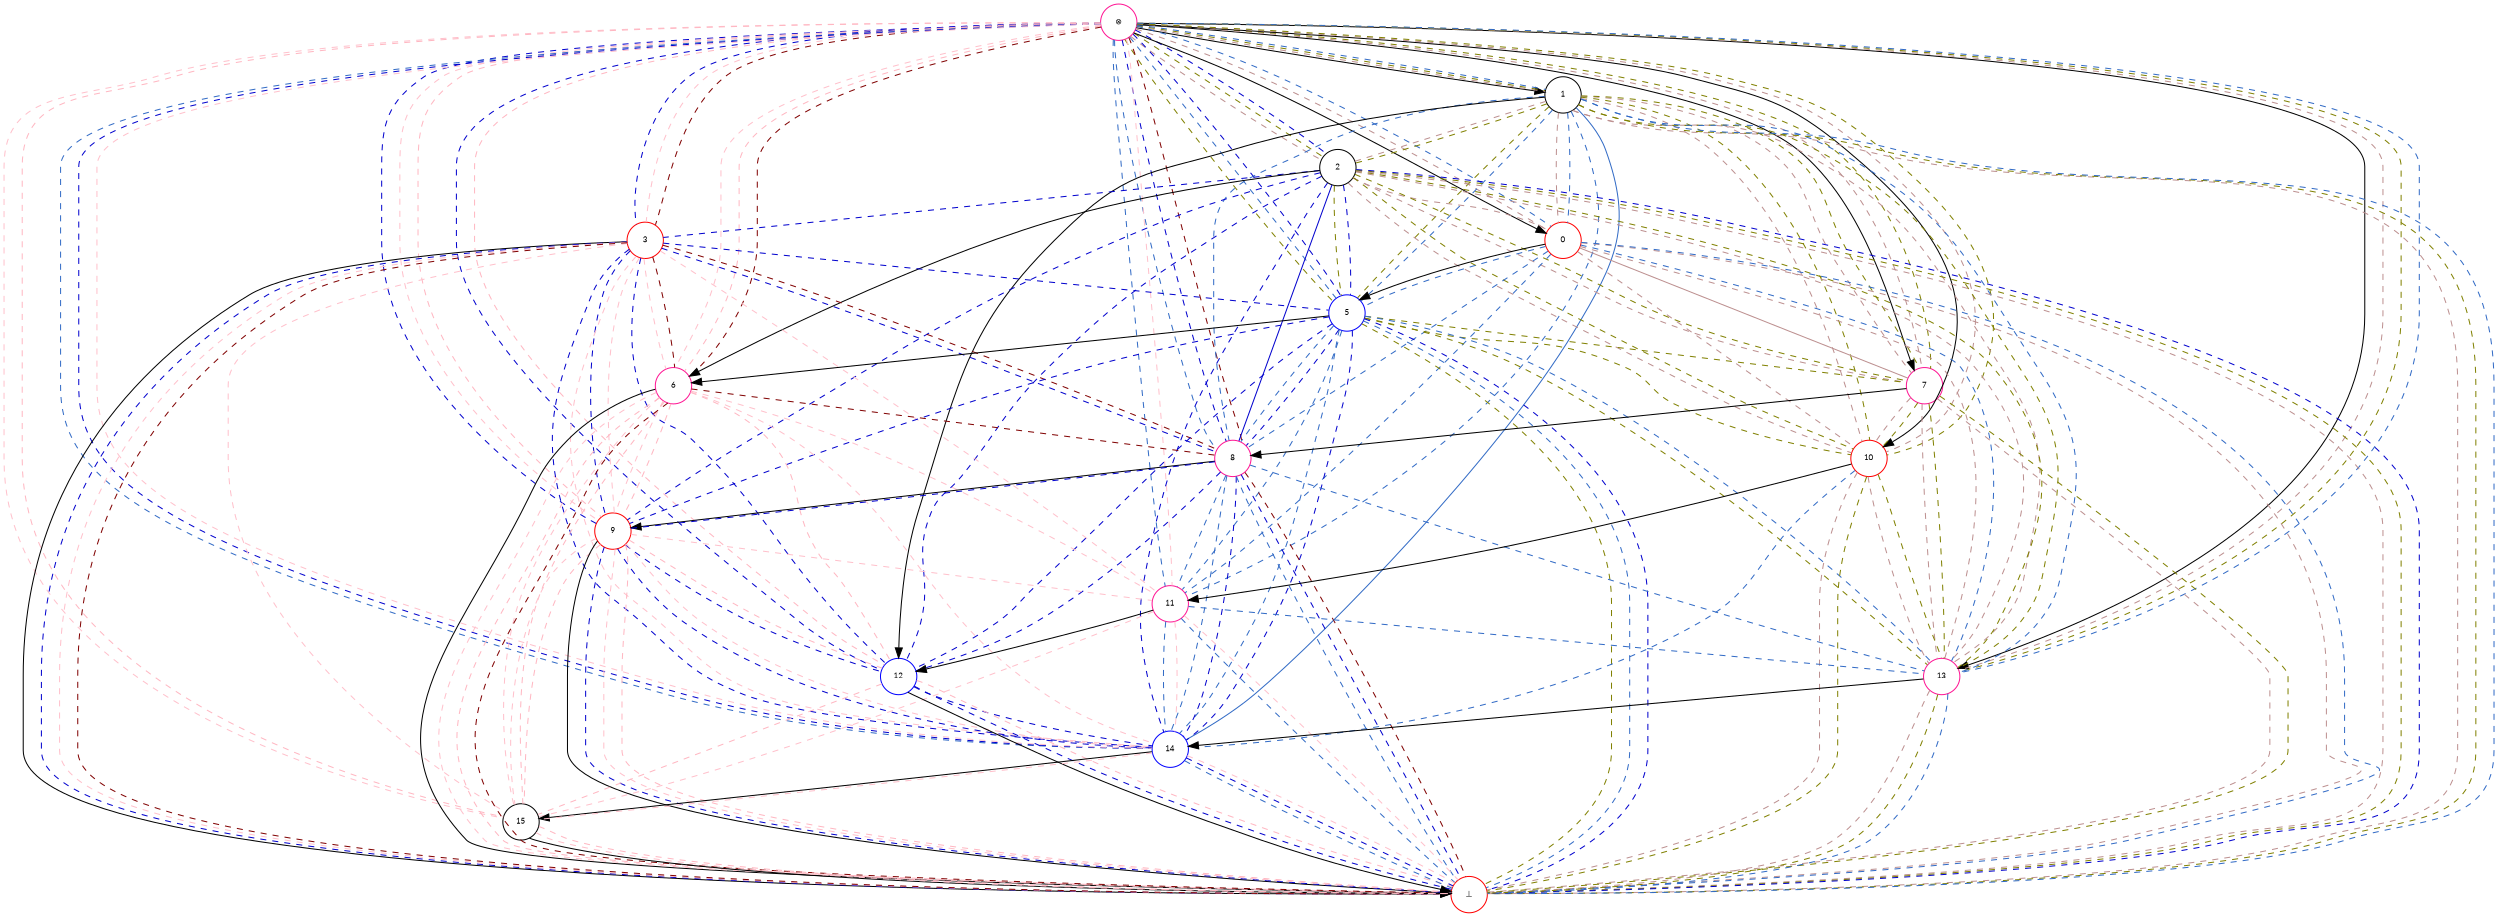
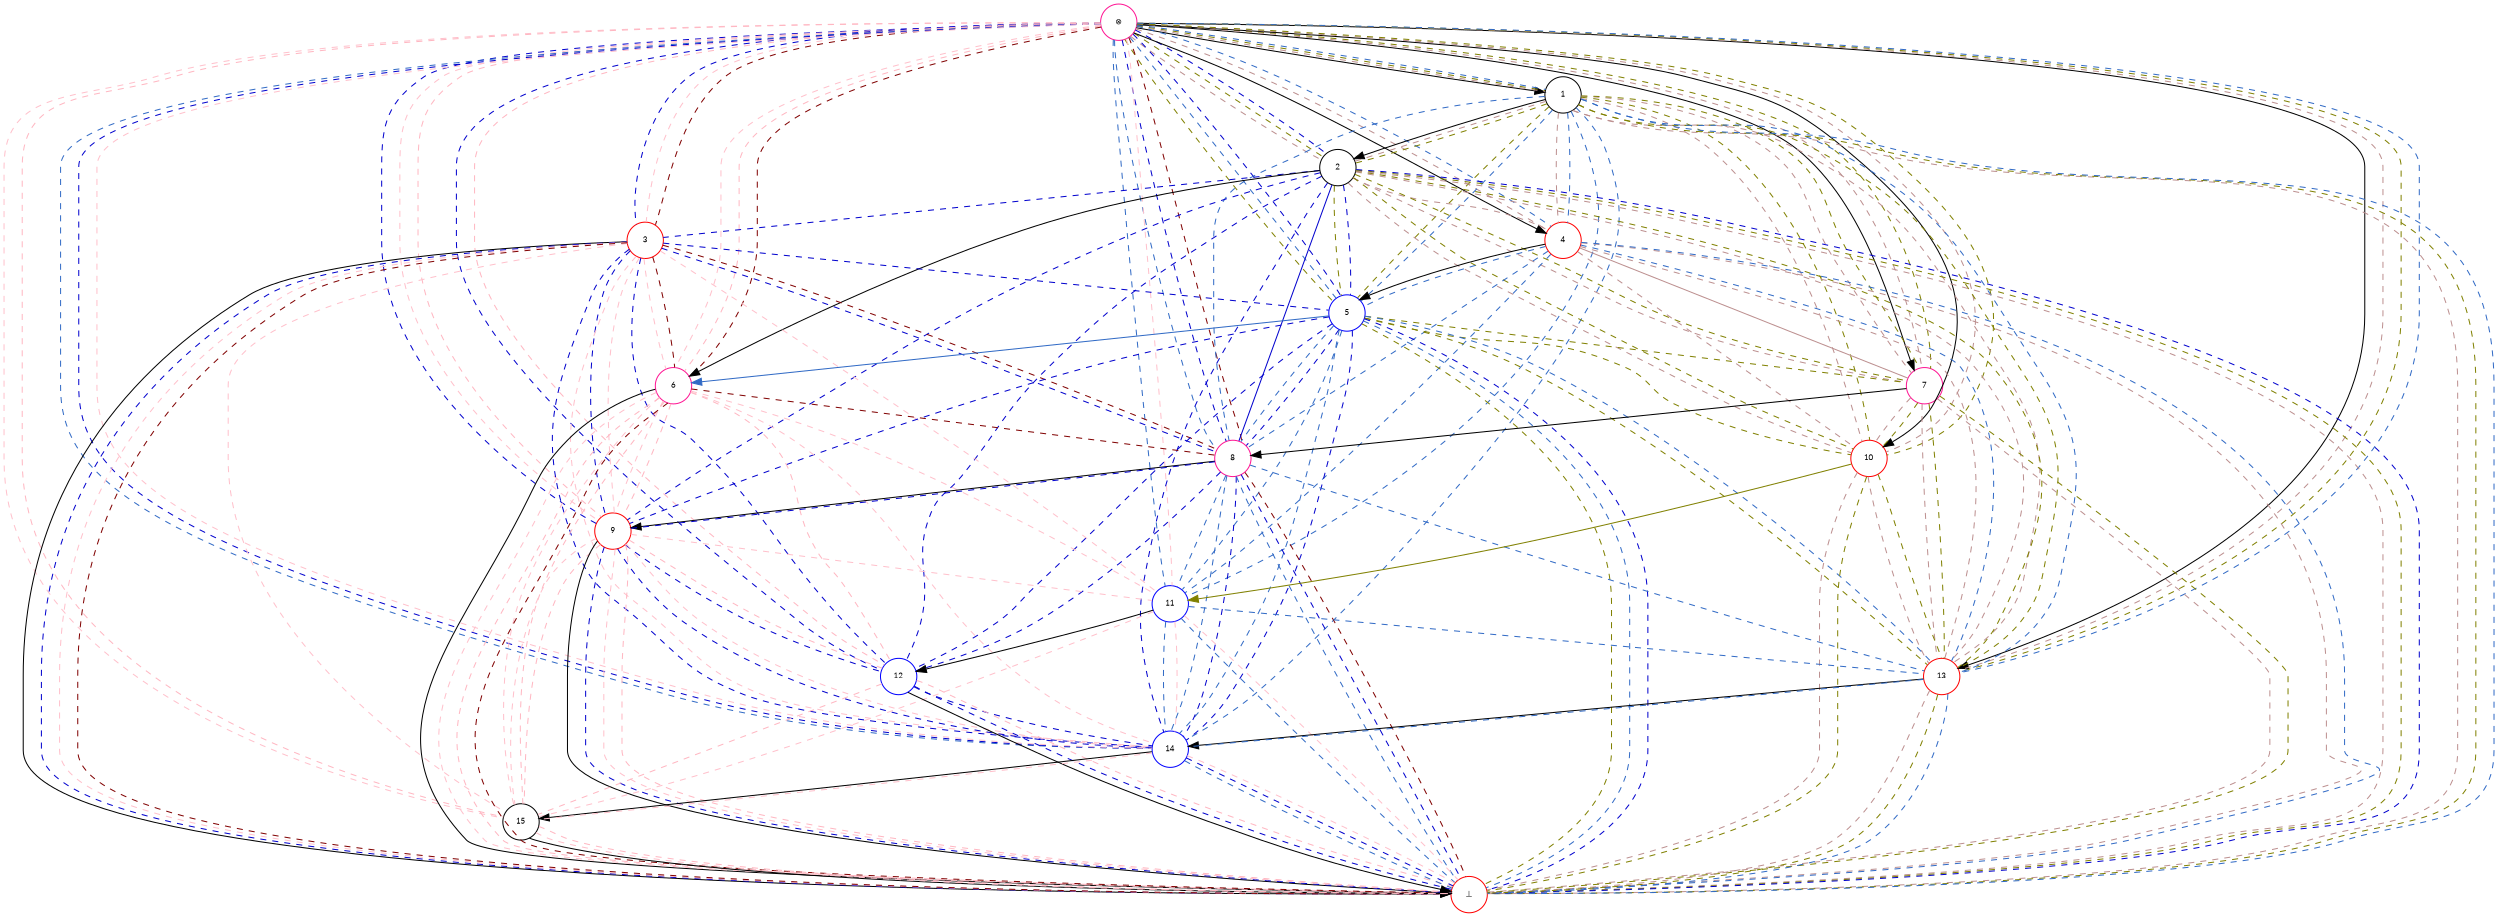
(1101, 200) -> (1454, 126)
(1563, 240) -> (1563, 240)
(1015, 349) -> (1015, 349)
(1479, 461) -> (1479, 461)
(1527, 542) -> (1527, 542)
(1170, 604) -> (1170, 604)
(1942, 677) -> (1942, 677)
(1557, 684) -> (1556, 713)
